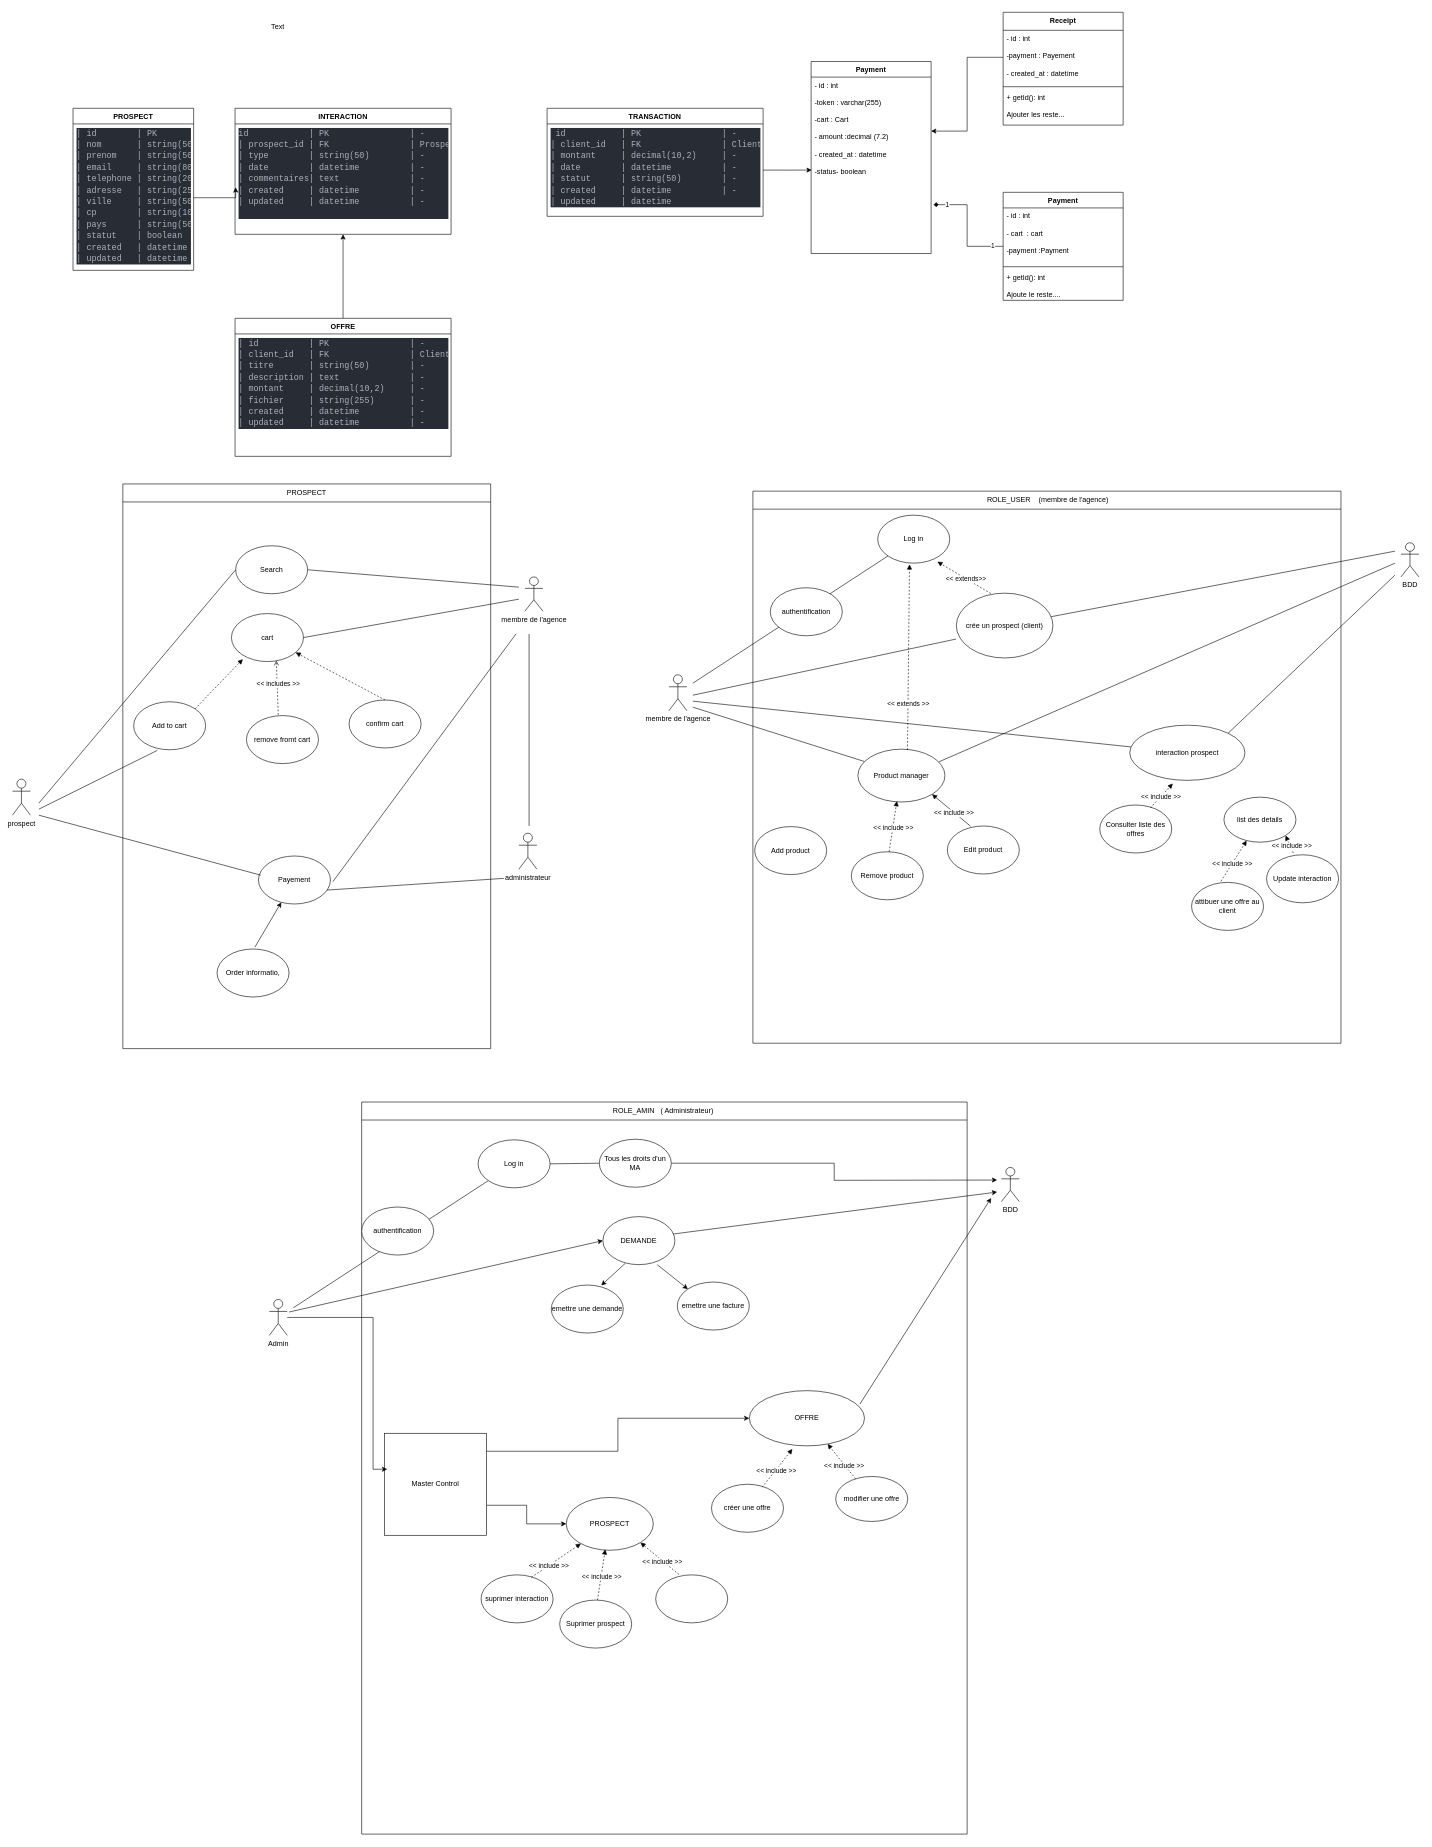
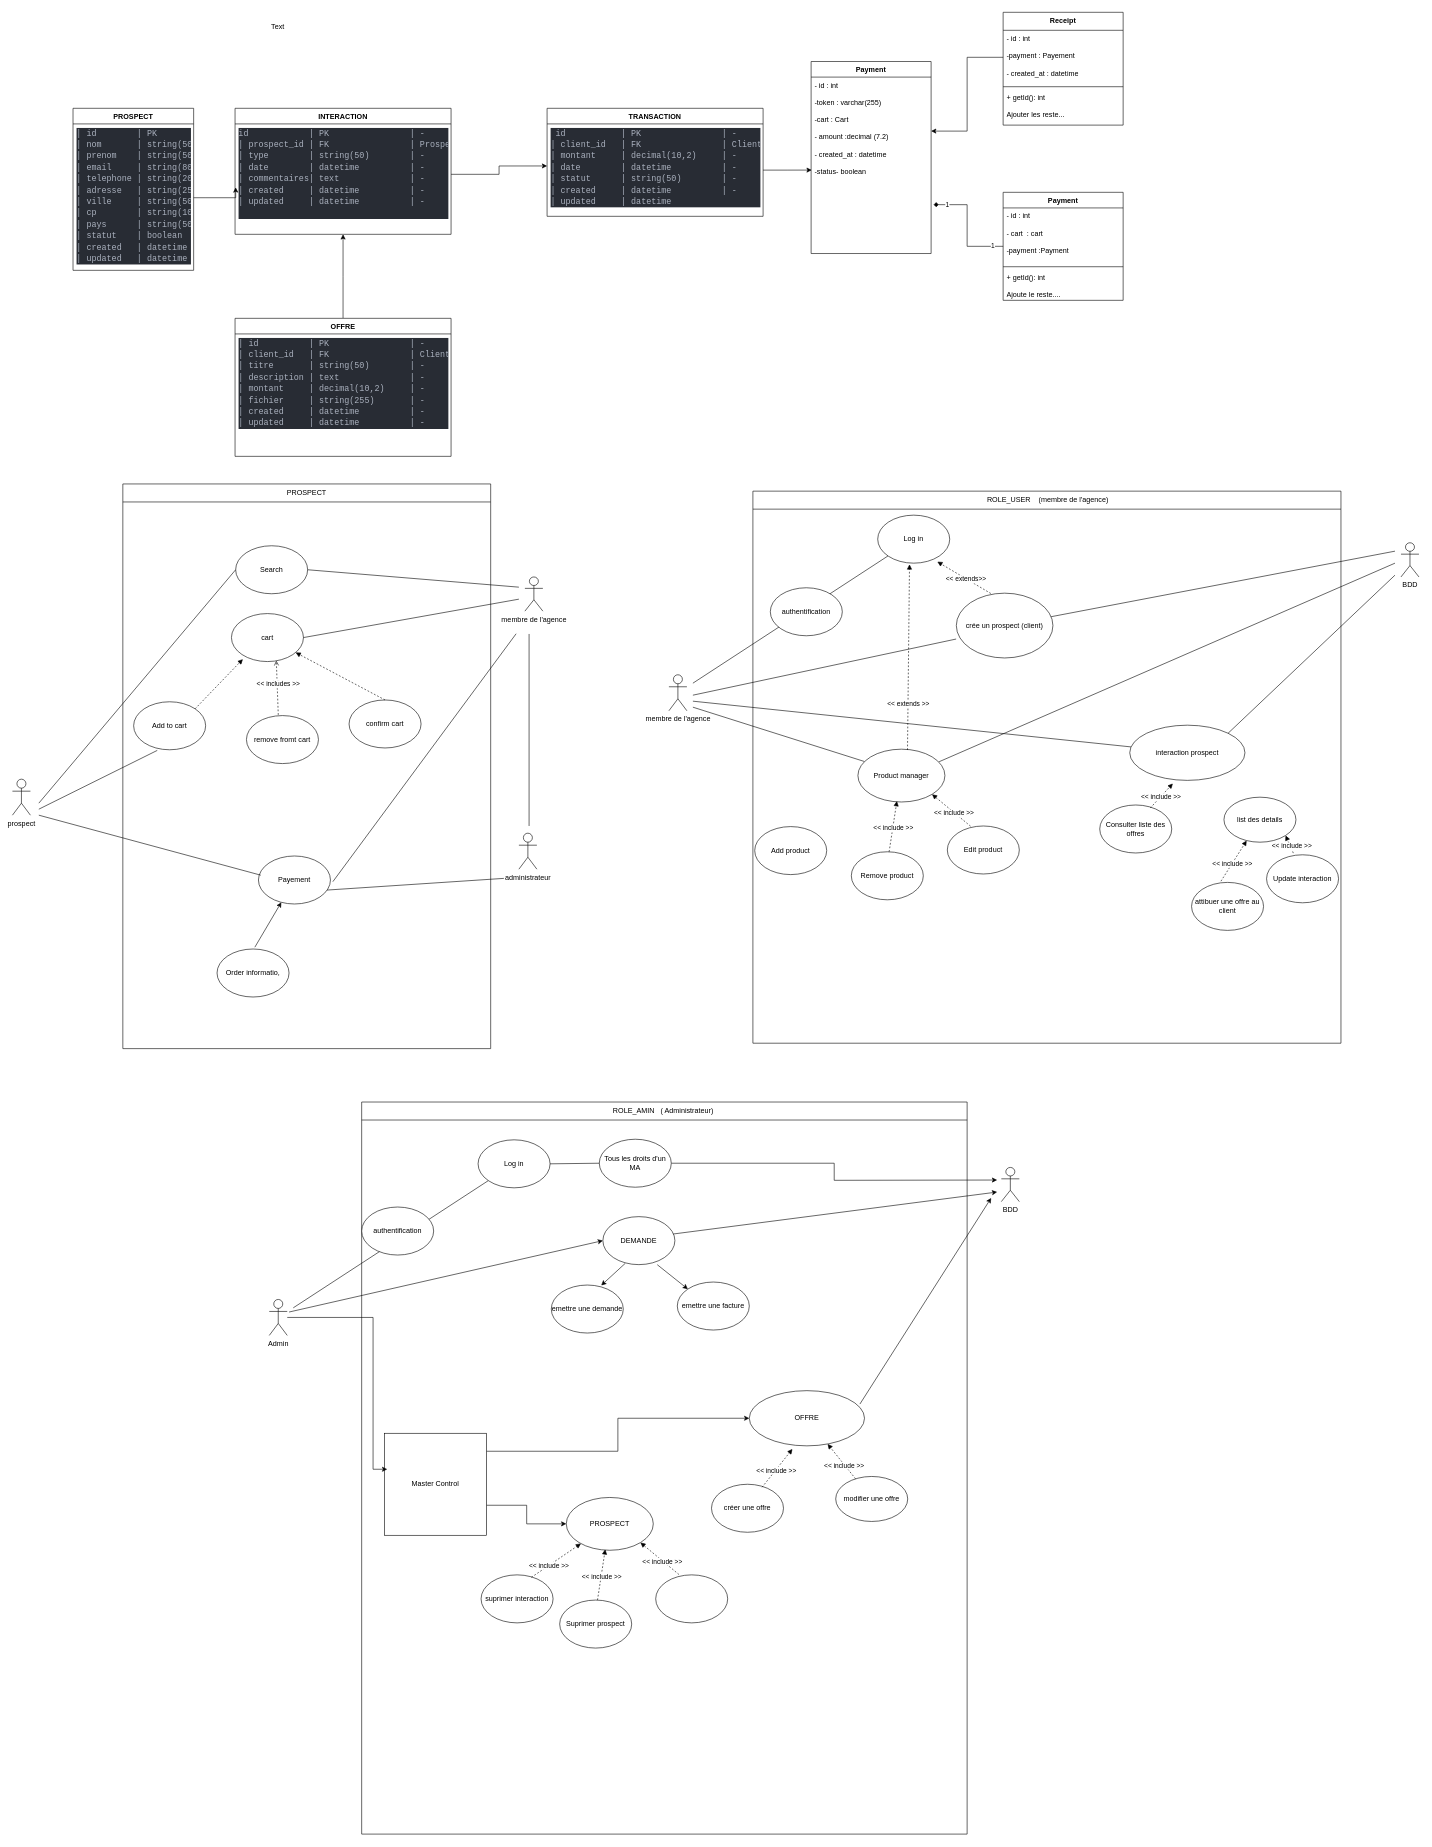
none -> (480, 174)
(943, 804) -> (943, 804)
